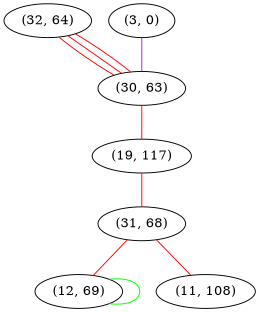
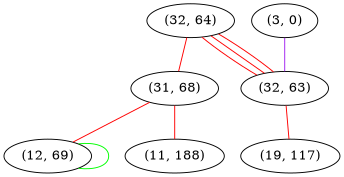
(142, 88) -> (285, 88)
(142, 190) -> (183, 54)
(206, 291) -> (175, 156)
